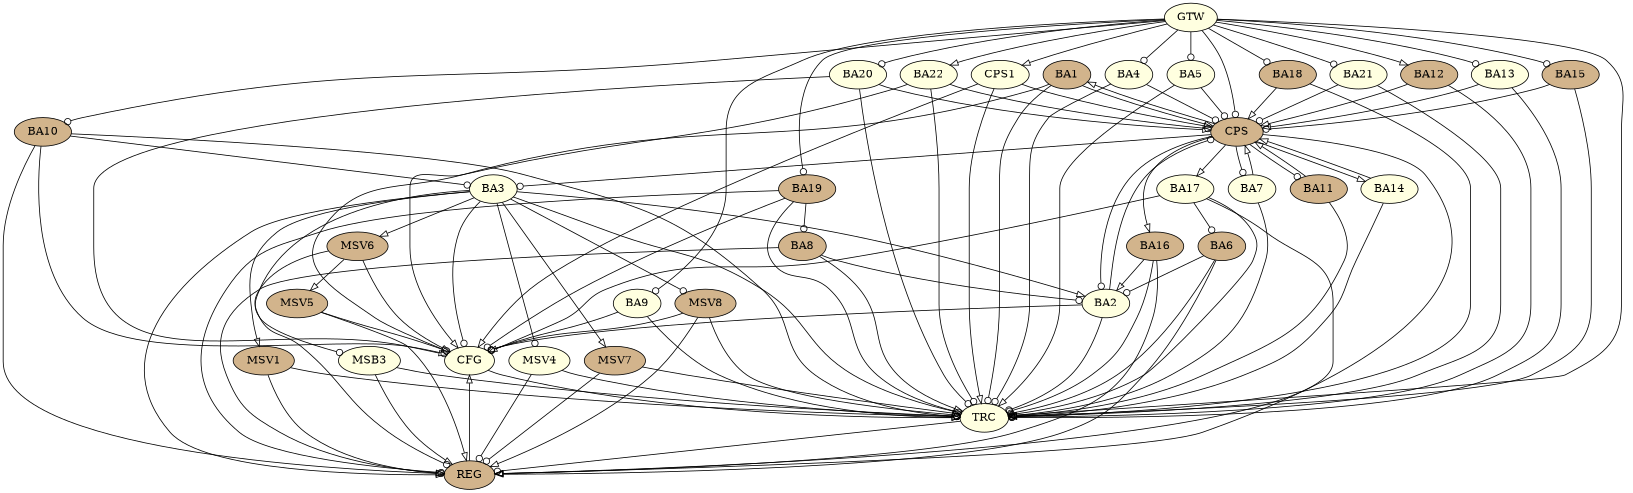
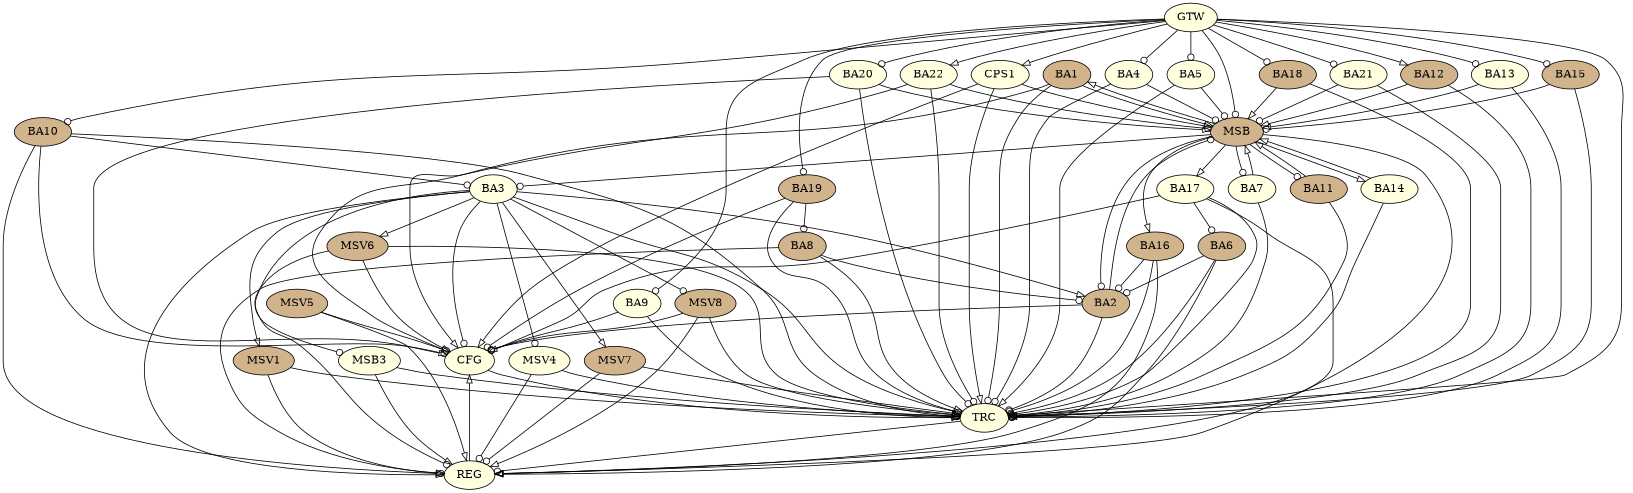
(1237, 132) -> (1237, 132)
(335, 228) -> none
(335, 268) -> (705, 272)
(1132, 273) -> (1132, 273)
(1106, 303) -> (1106, 303)
(687, 401) -> (687, 401)
(470, 475) -> (470, 475)
